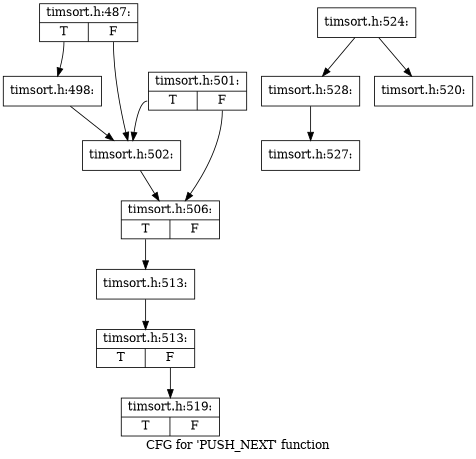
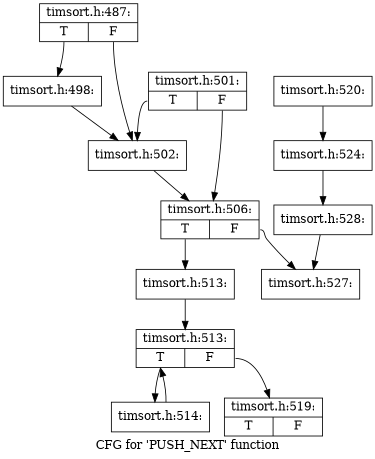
(392, 54) -> (323, 119)
none -> (274, 247)
none -> (160, 417)
